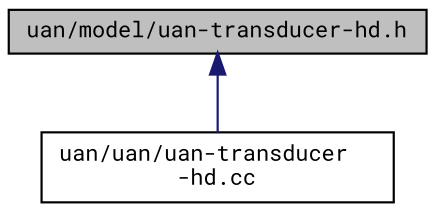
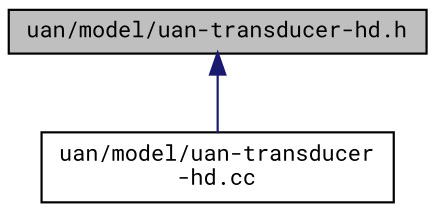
(218, 167) -> (218, 167)
